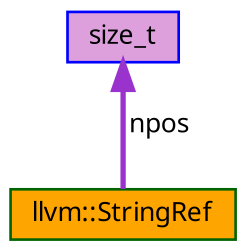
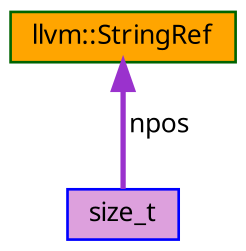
(123, 139) -> (123, 139)
